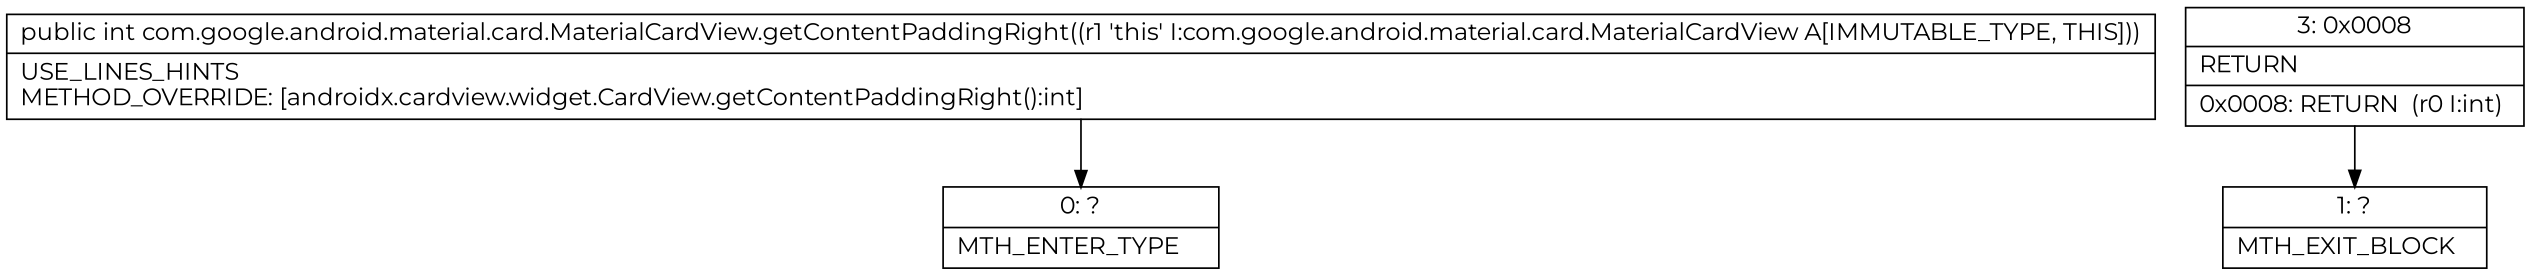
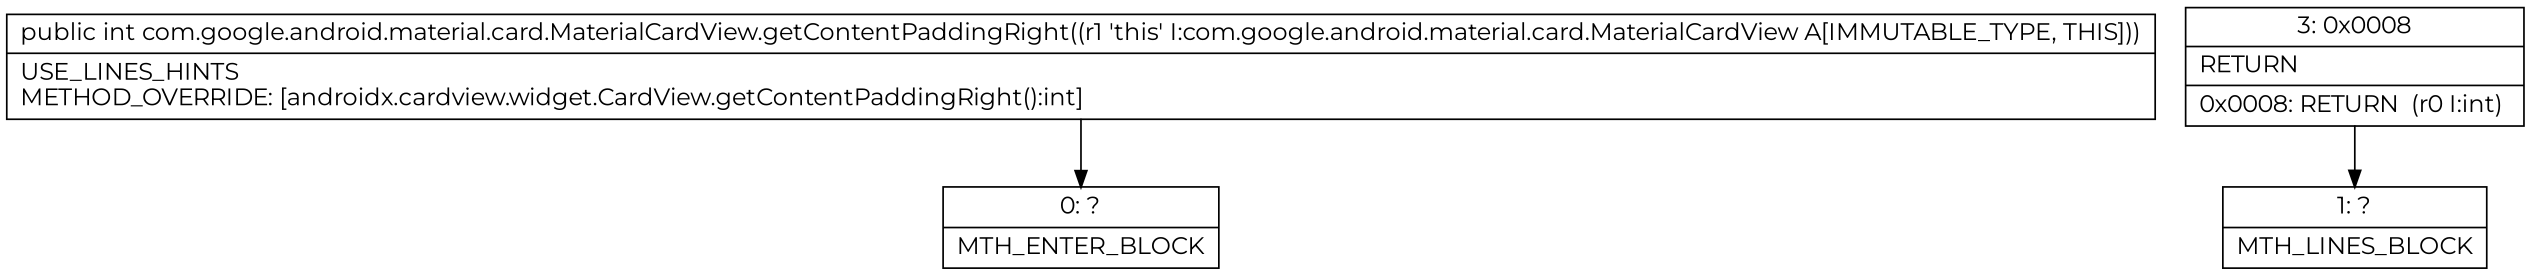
(1068, 247) -> (1081, 247)
(2346, 247) -> (2355, 247)
